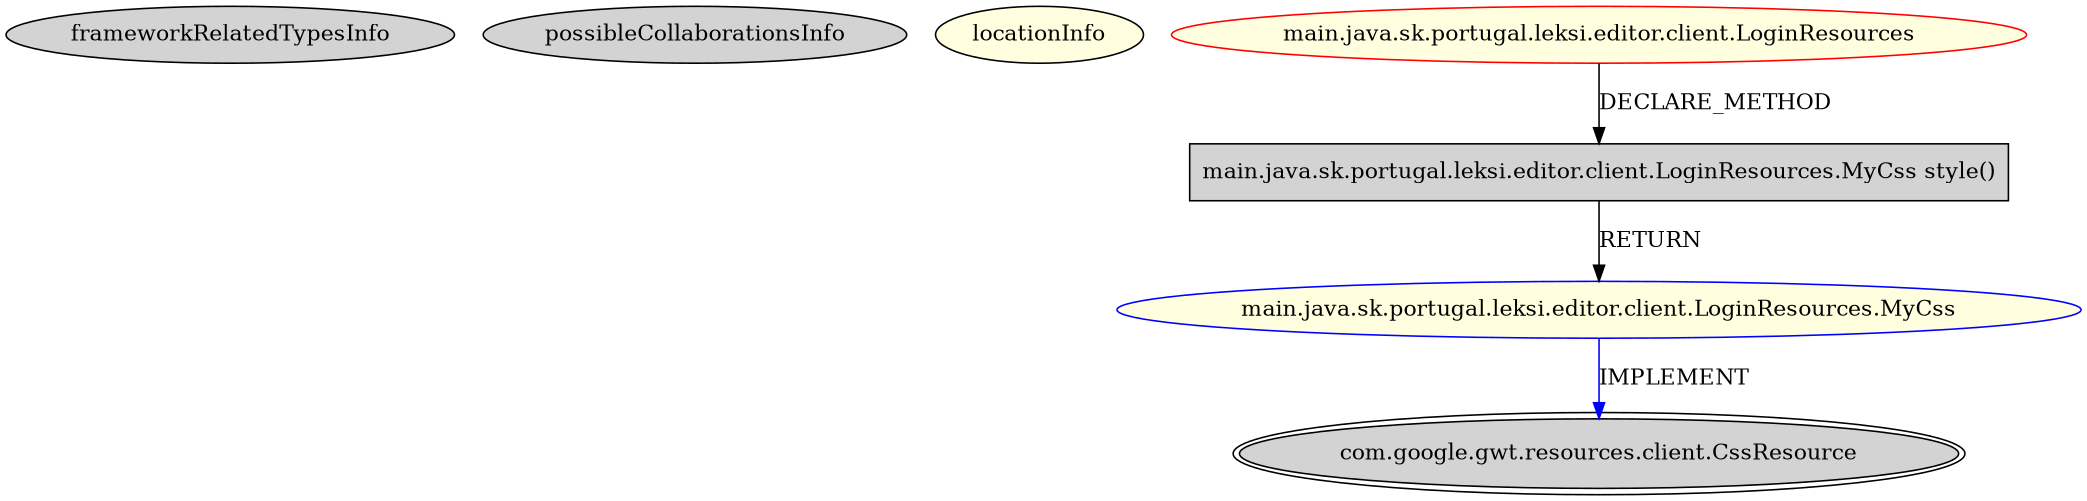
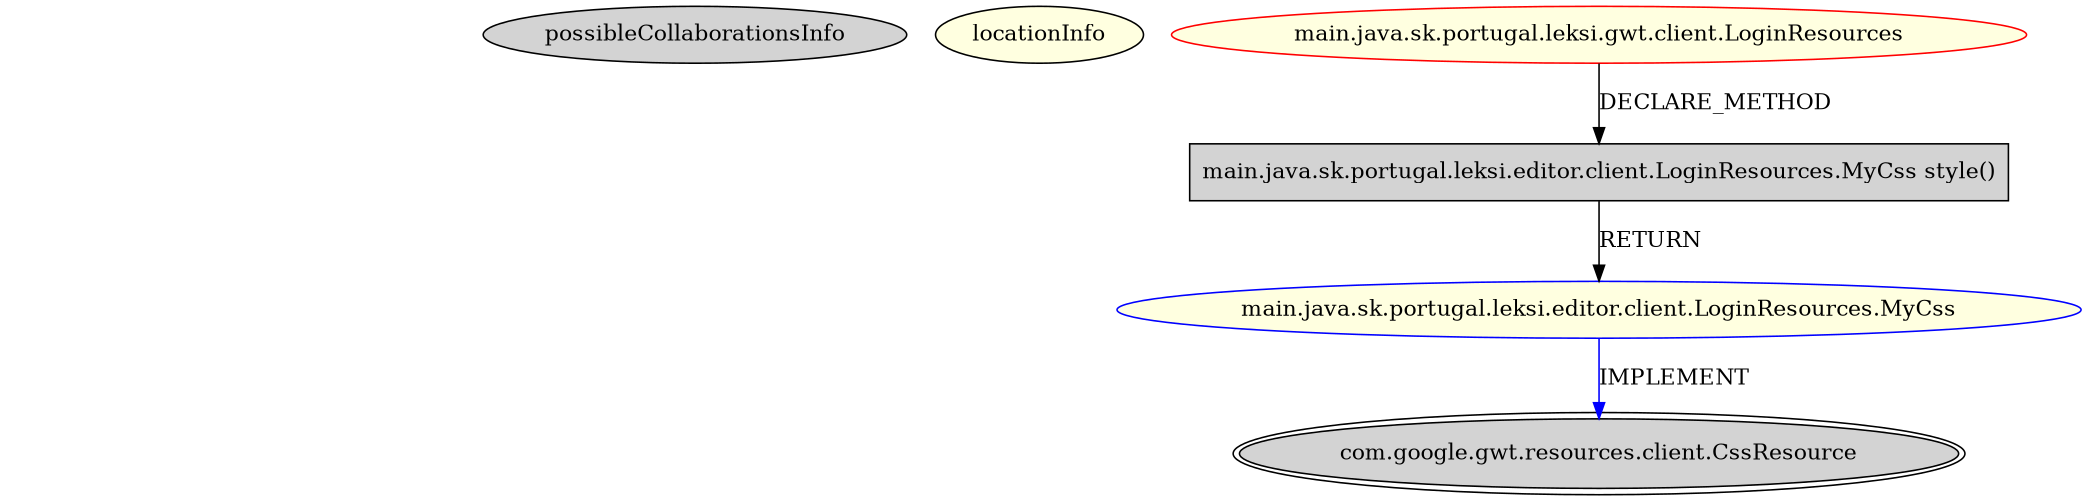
(230, 35) -> none
(1599, 35) -> (1599, 35)
